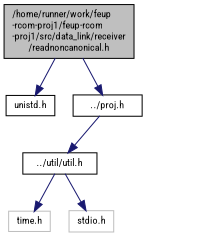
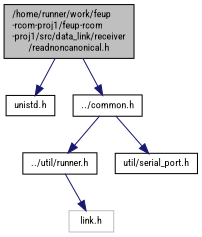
(108, 106) -> (108, 106)
(60, 163) -> (60, 163)
none -> (156, 163)
(29, 221) -> none
(91, 221) -> (91, 221)
